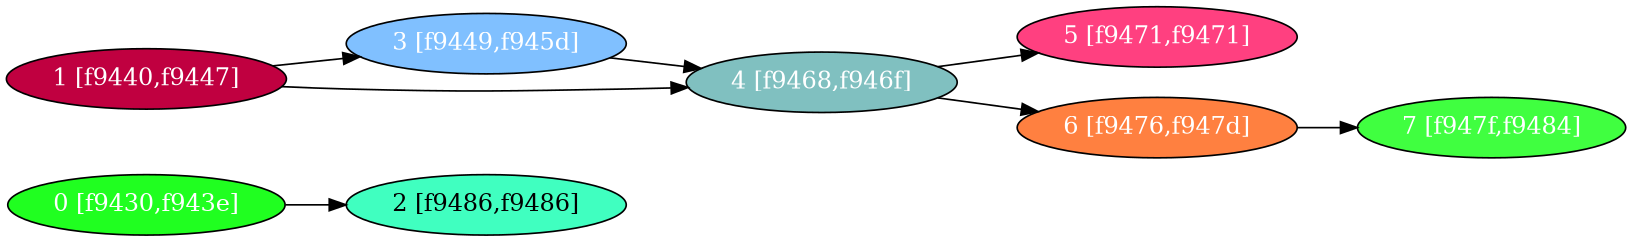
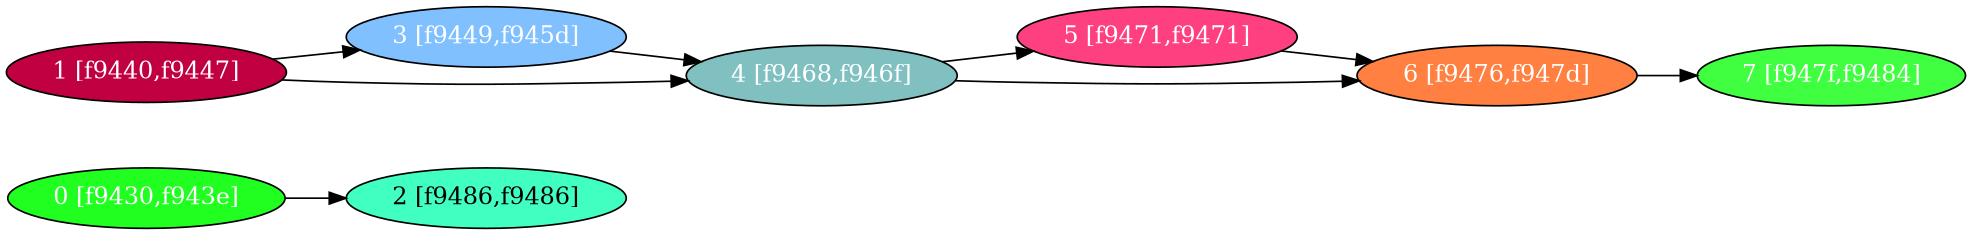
none -> (1319, 55)
